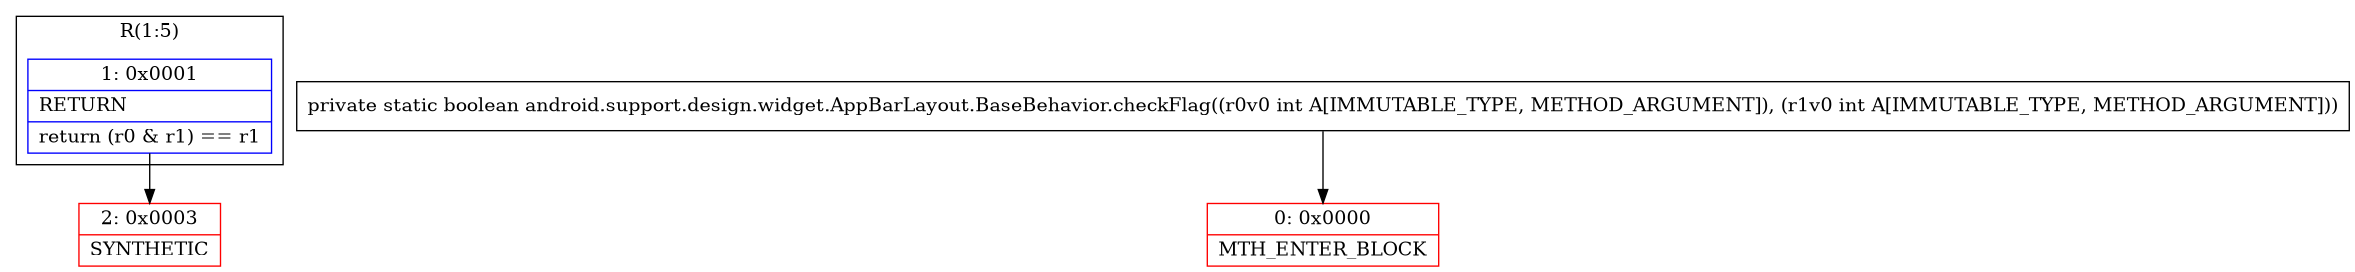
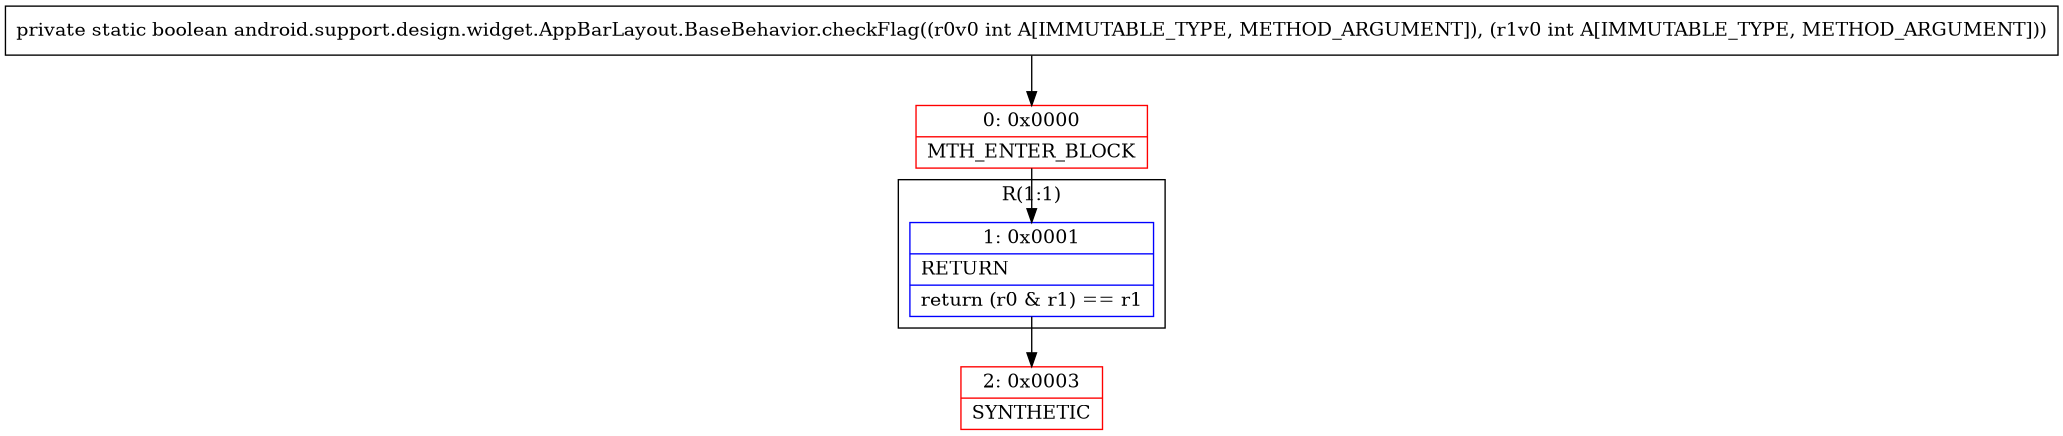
(150, 32) -> (1032, 195)
none -> (1032, 188)
